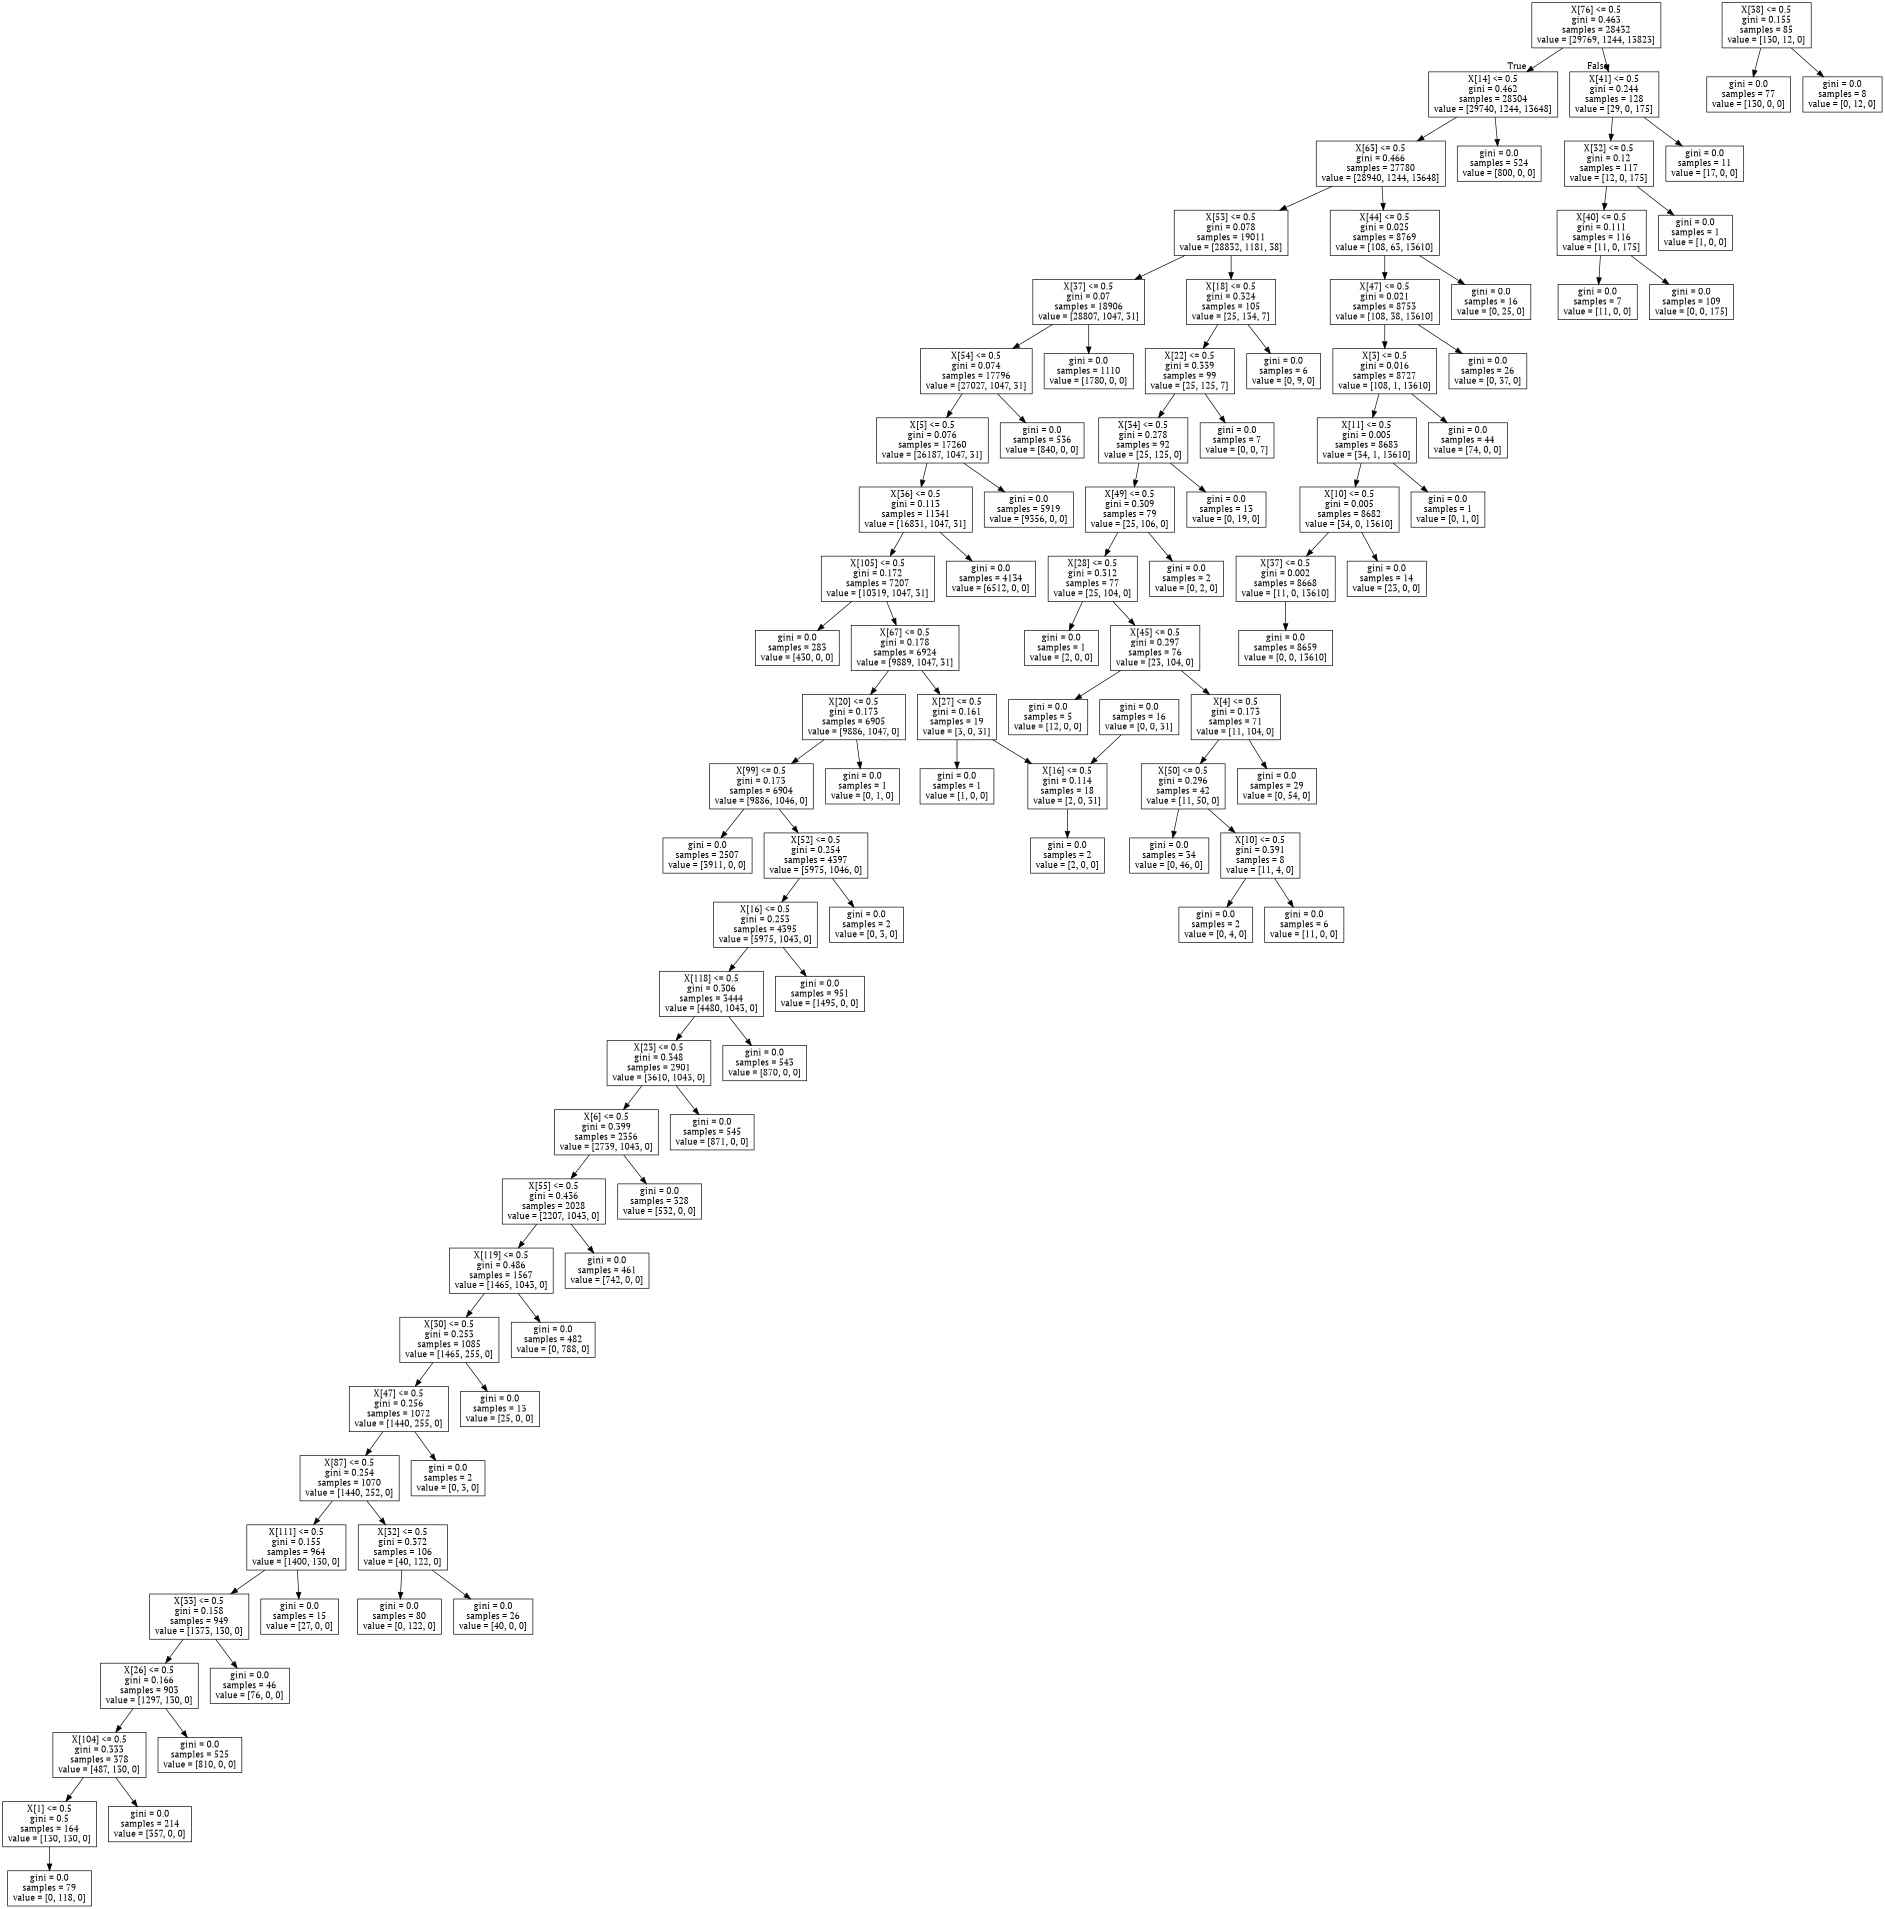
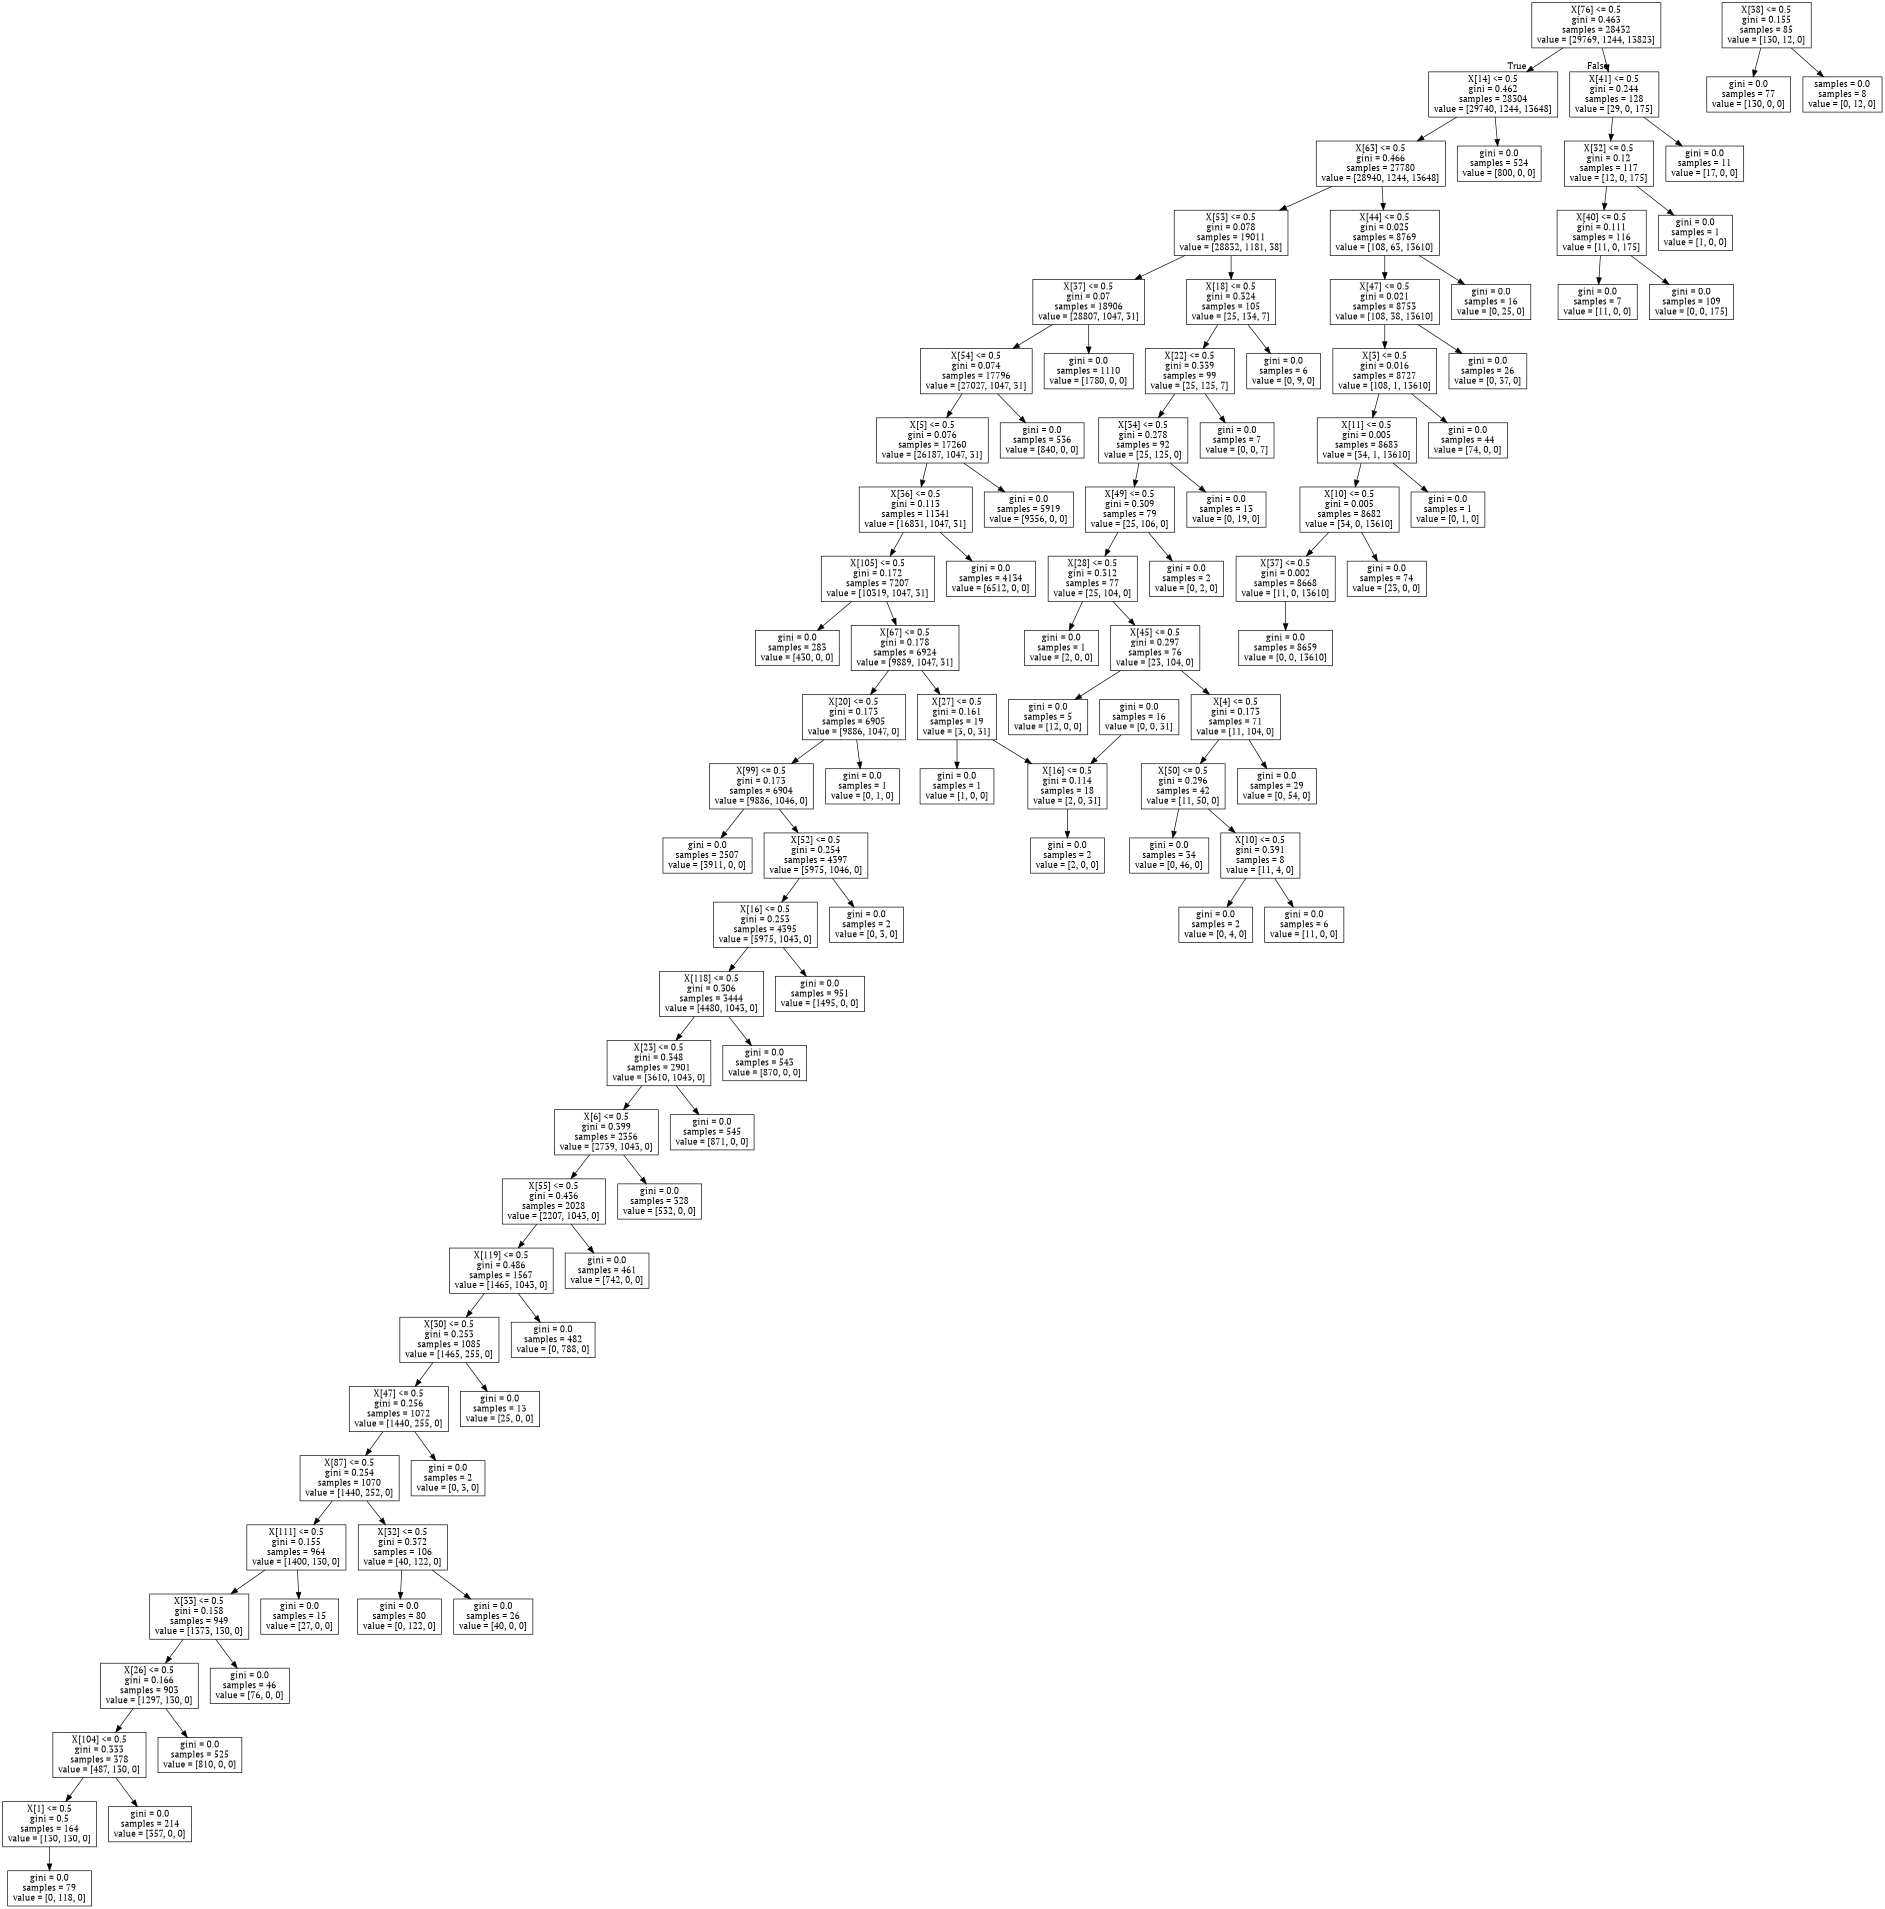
(1842, 94) -> (1842, 94)
(1387, 579) -> (1387, 579)
